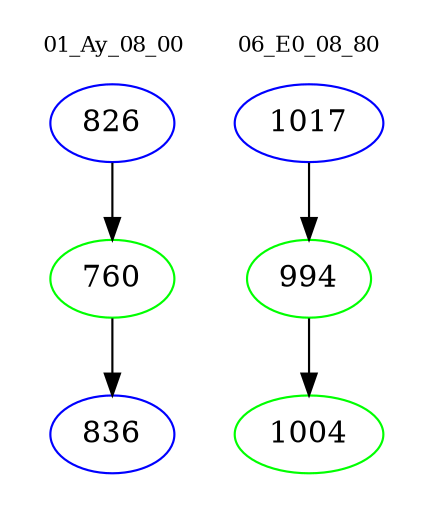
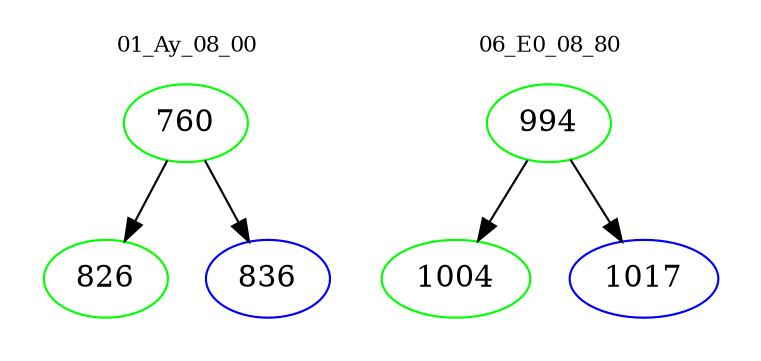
(112, 123) -> (106, 279)
(112, 190) -> (151, 191)
(309, 190) -> (590, 191)
